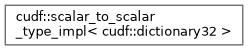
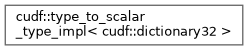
(124, 25) -> (124, 25)
